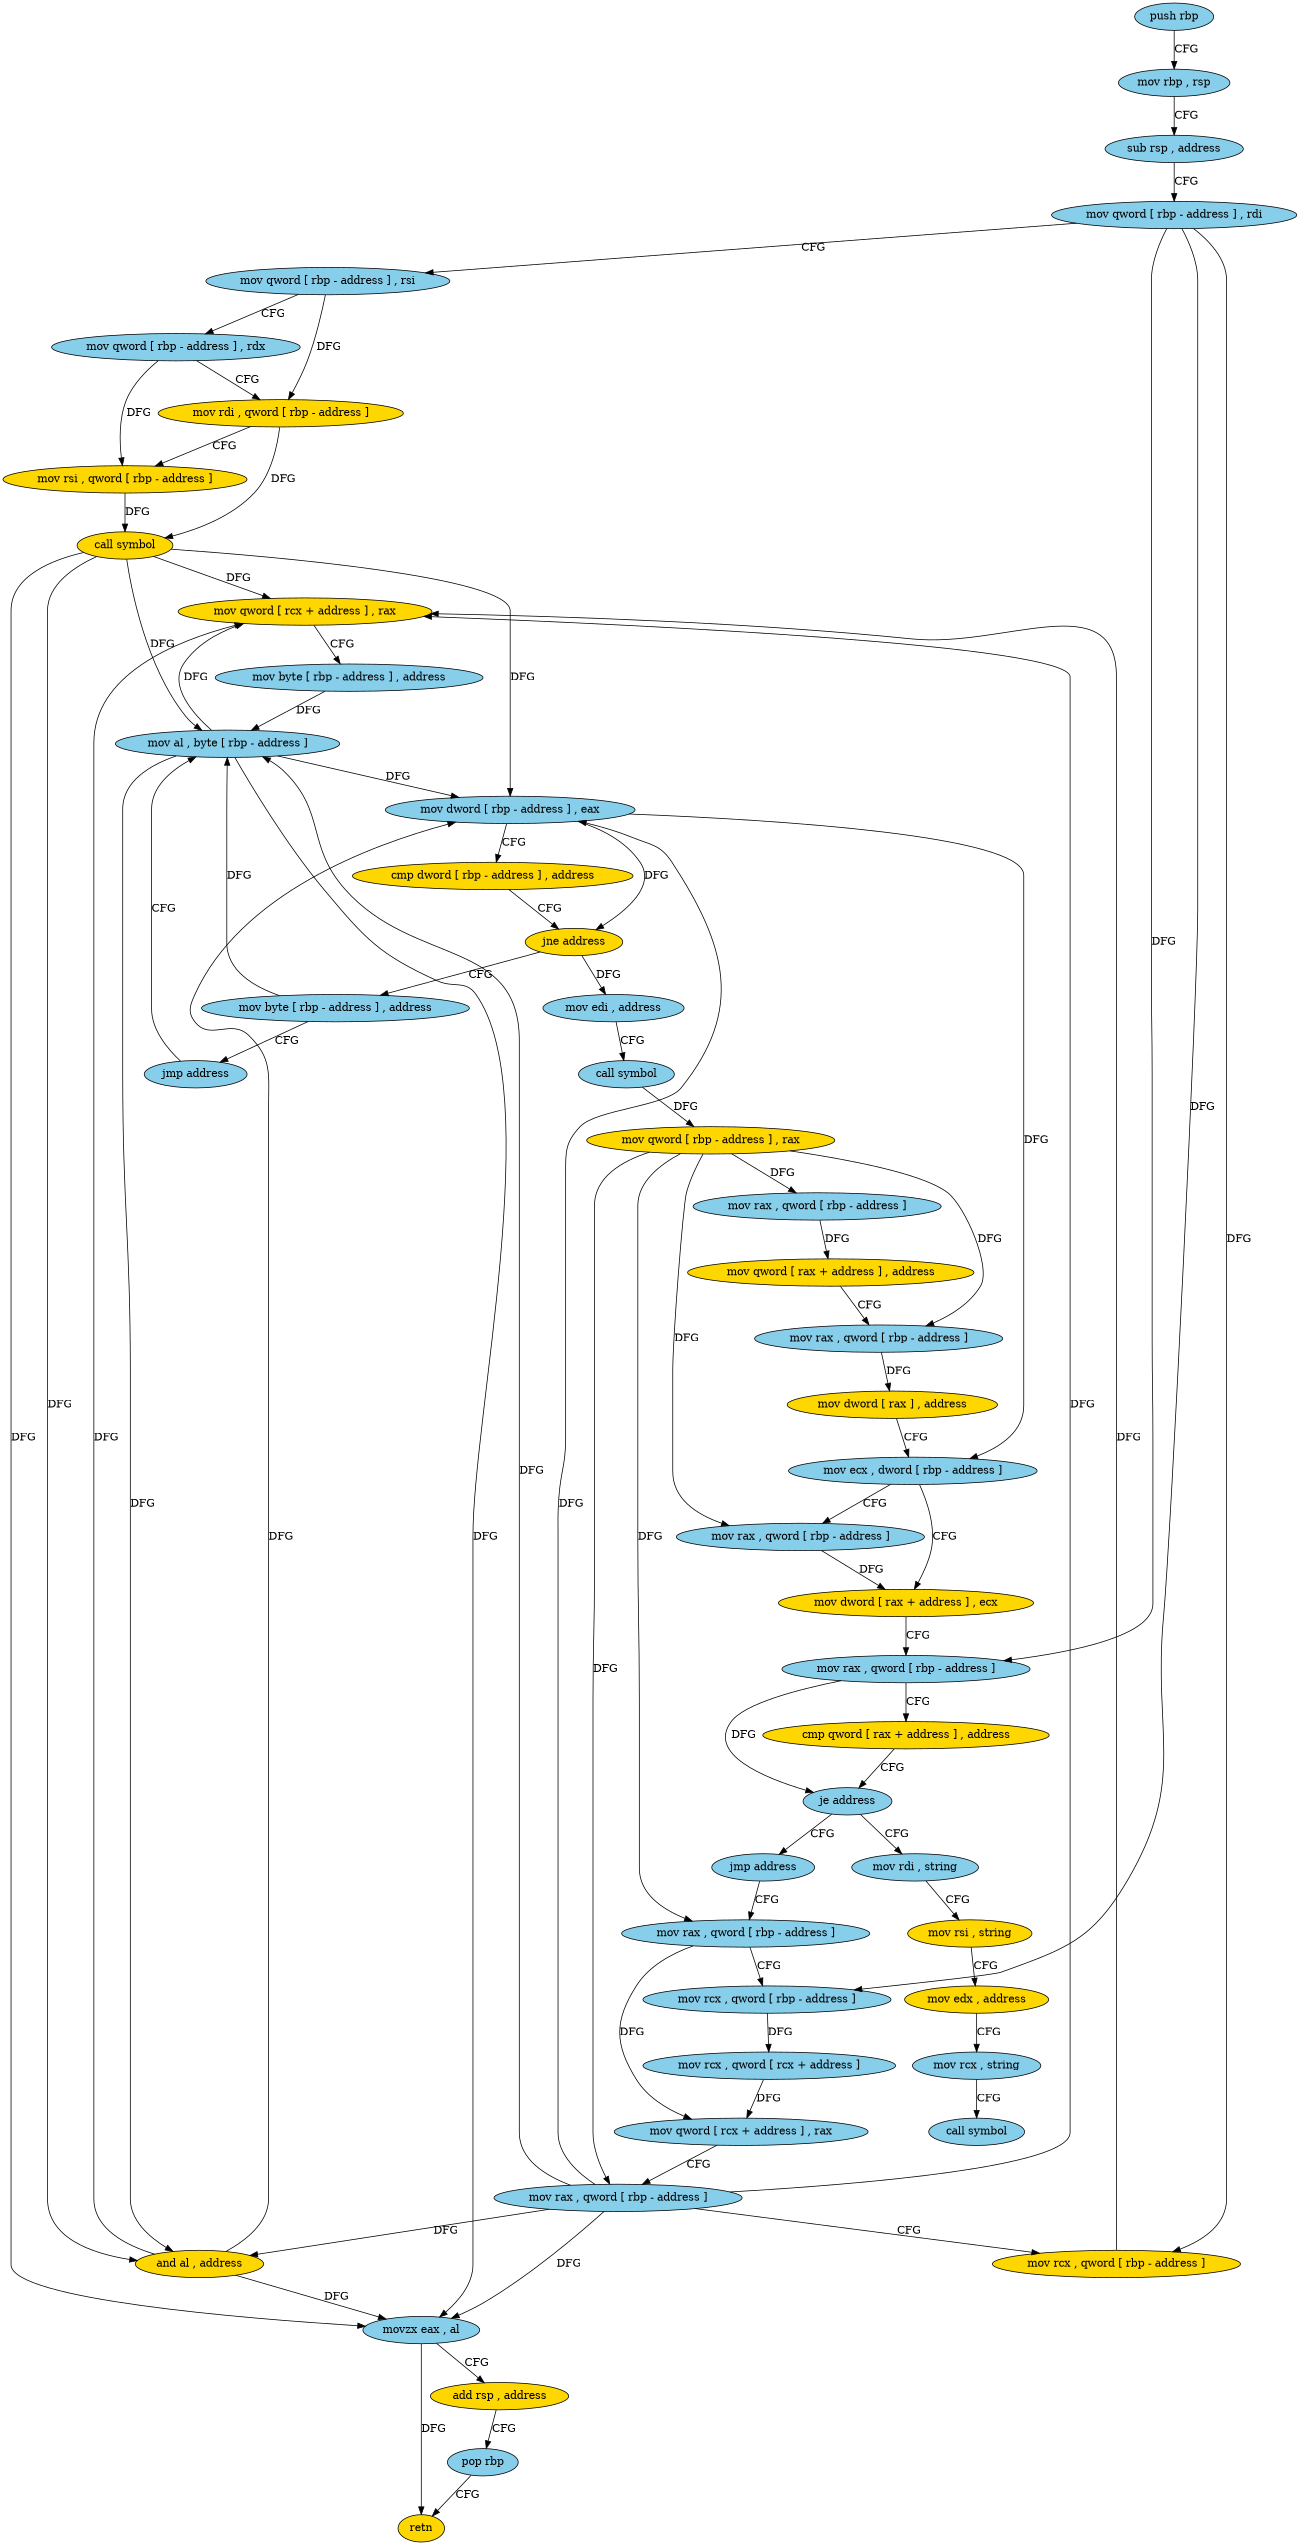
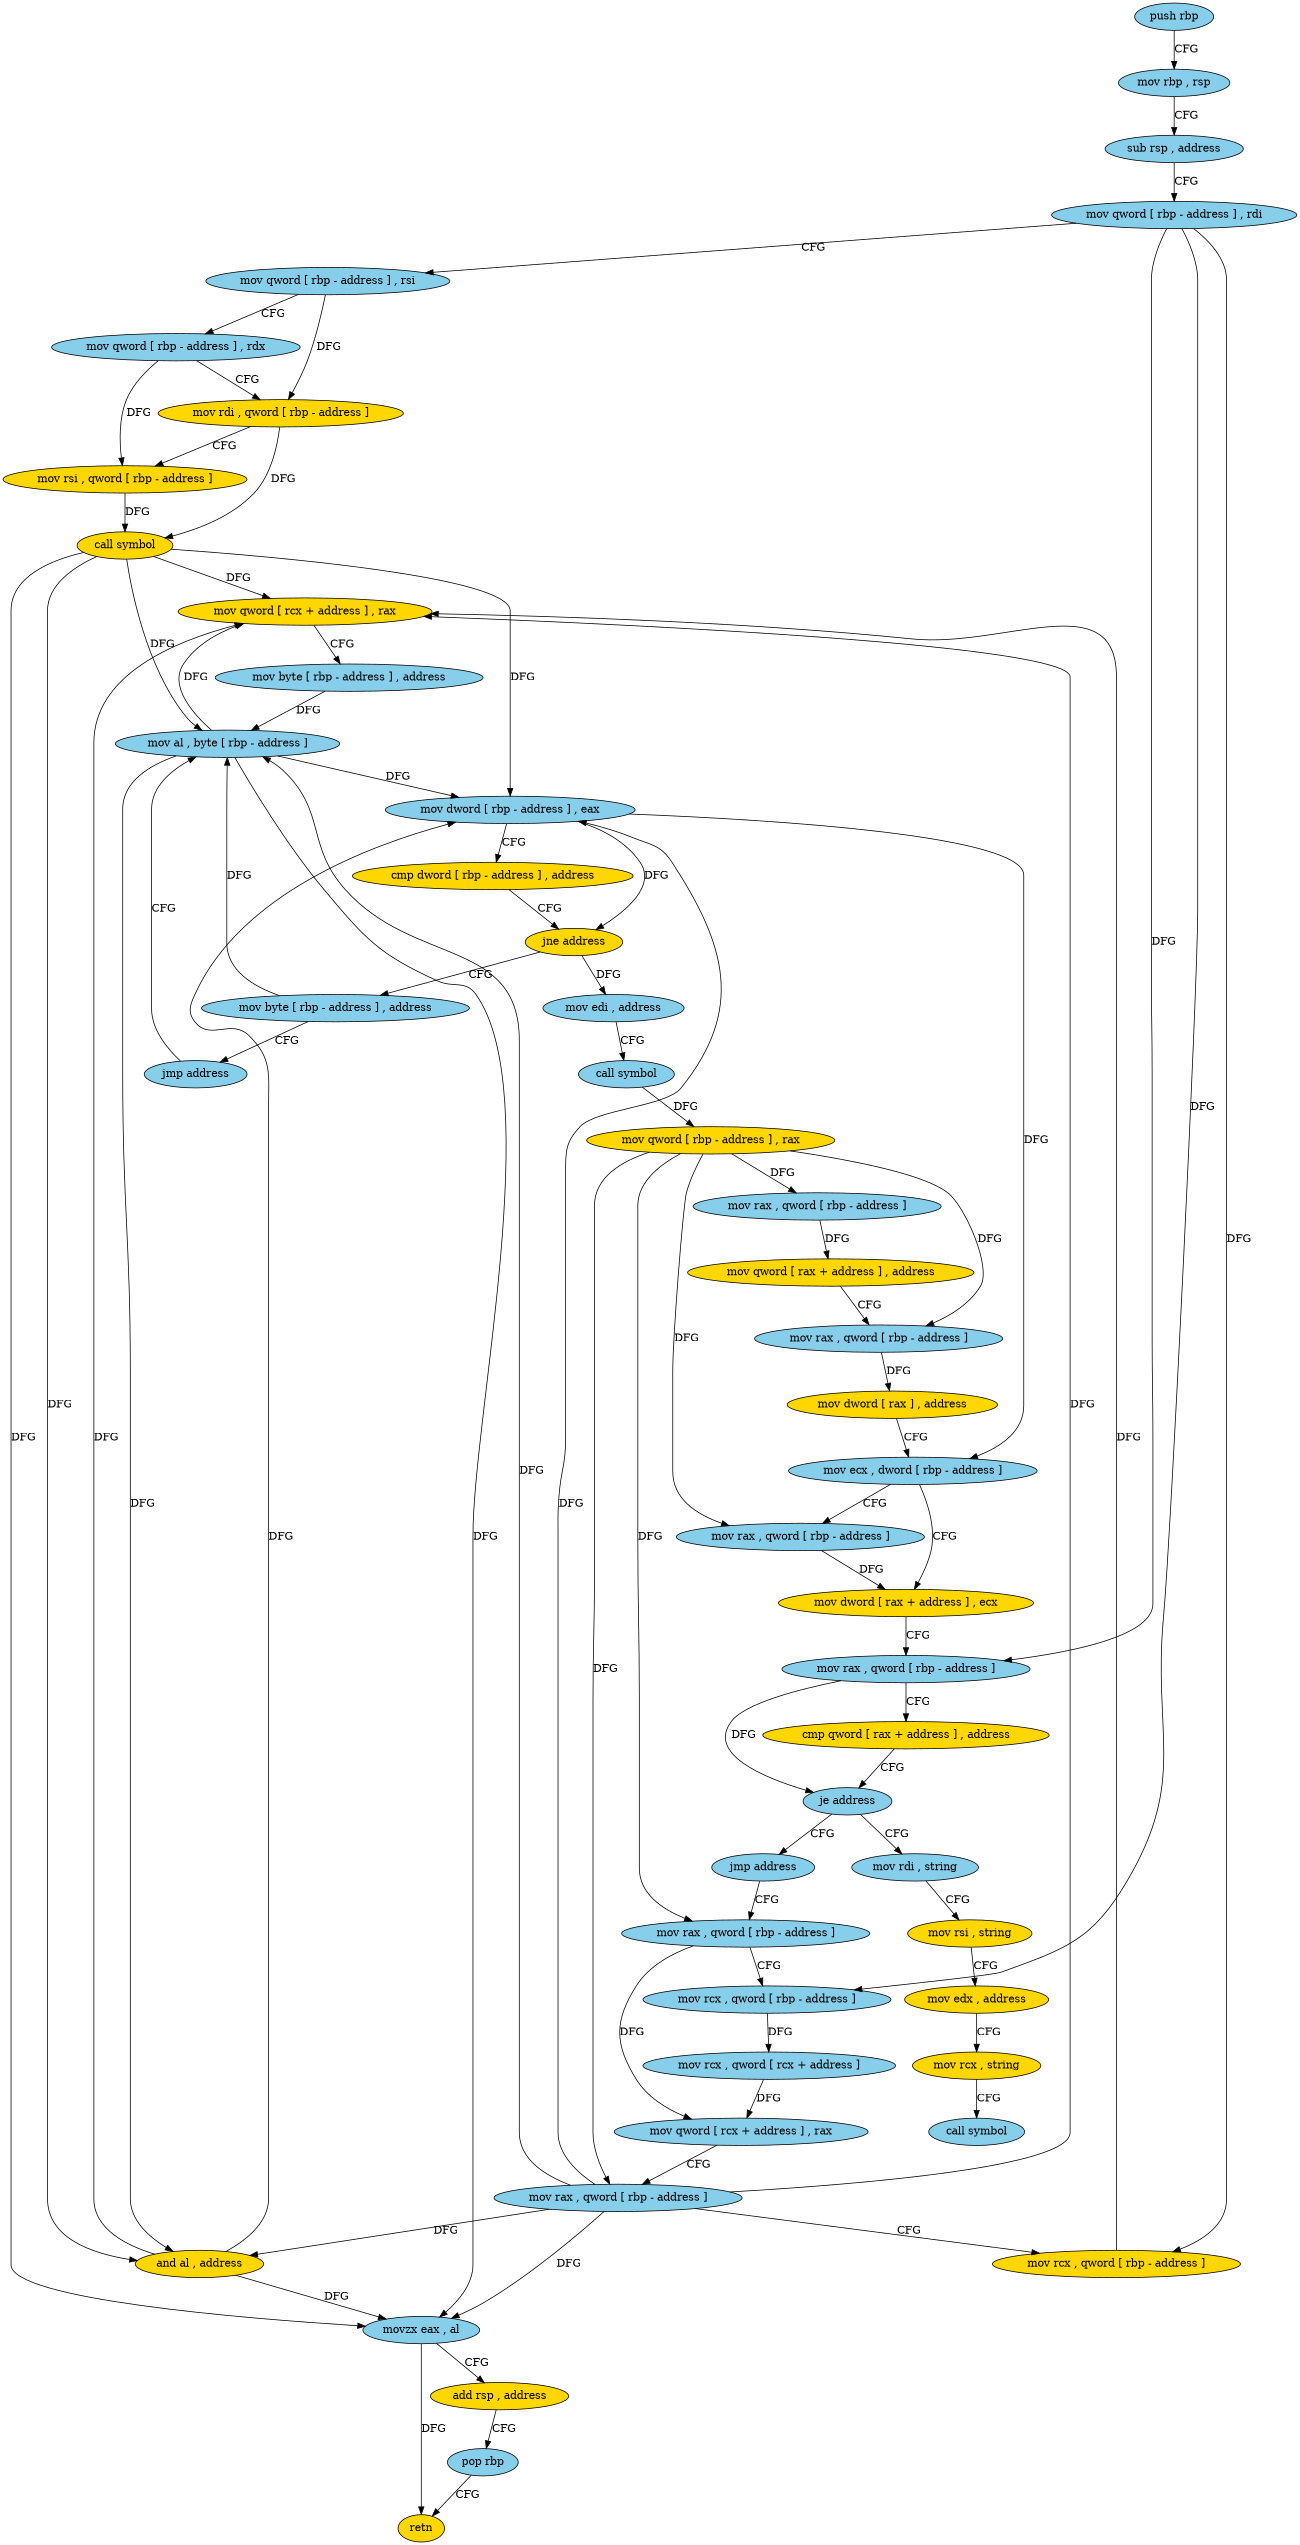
(977, 2066) -> (977, 2066)
